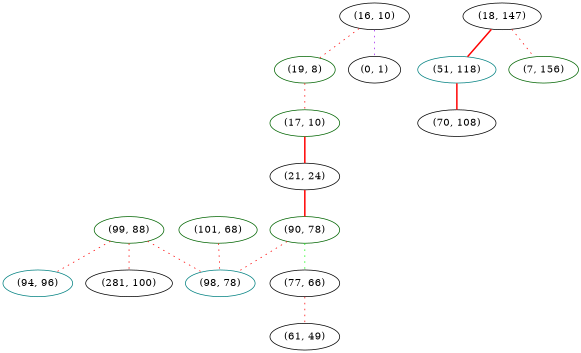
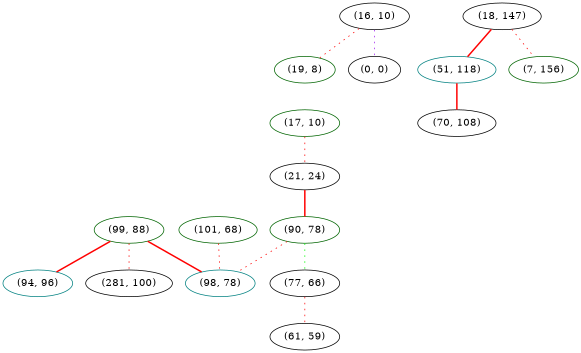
(375, 70) -> (375, 70)
(305, 96) -> none
(305, 150) -> (305, 150)
(83, 257) -> (83, 257)
(175, 257) -> (175, 257)
(305, 337) -> (305, 337)
